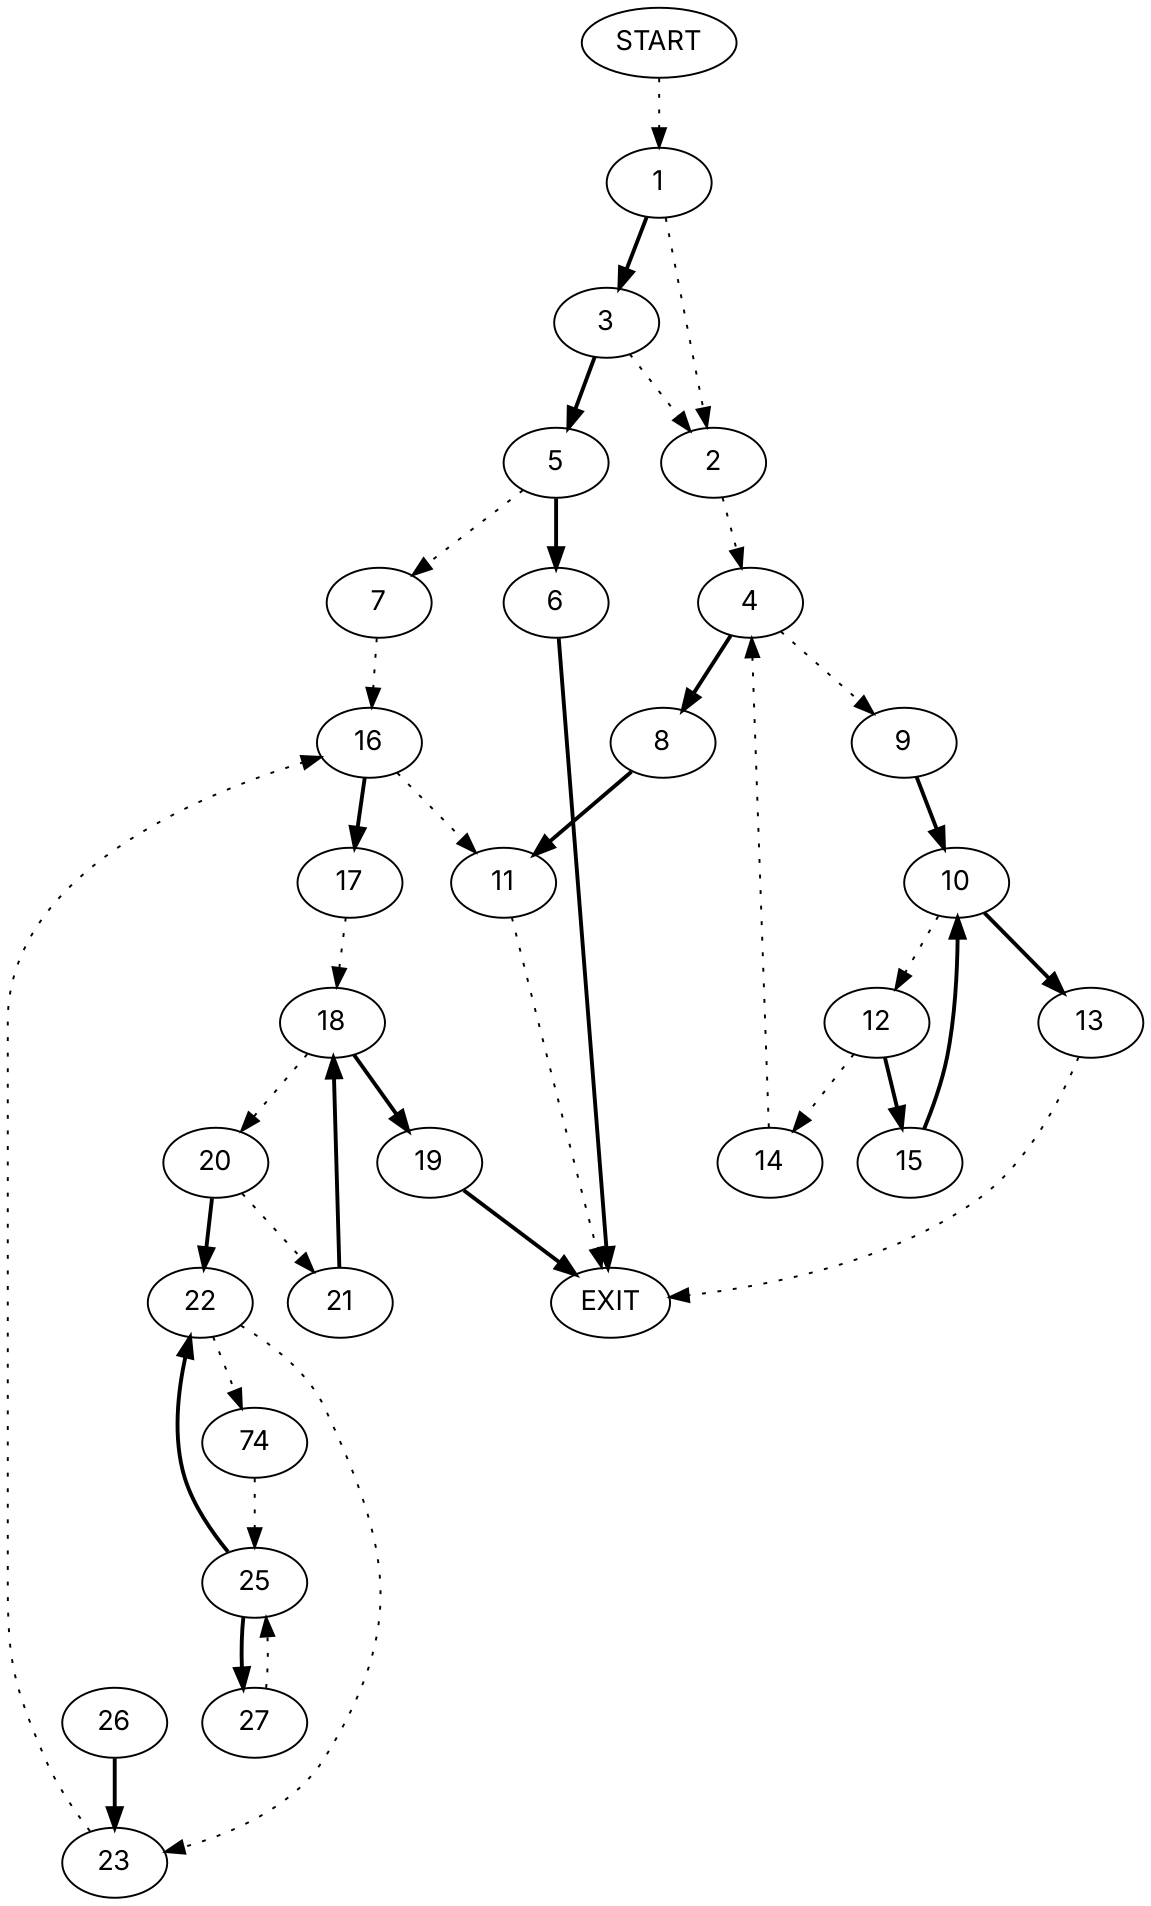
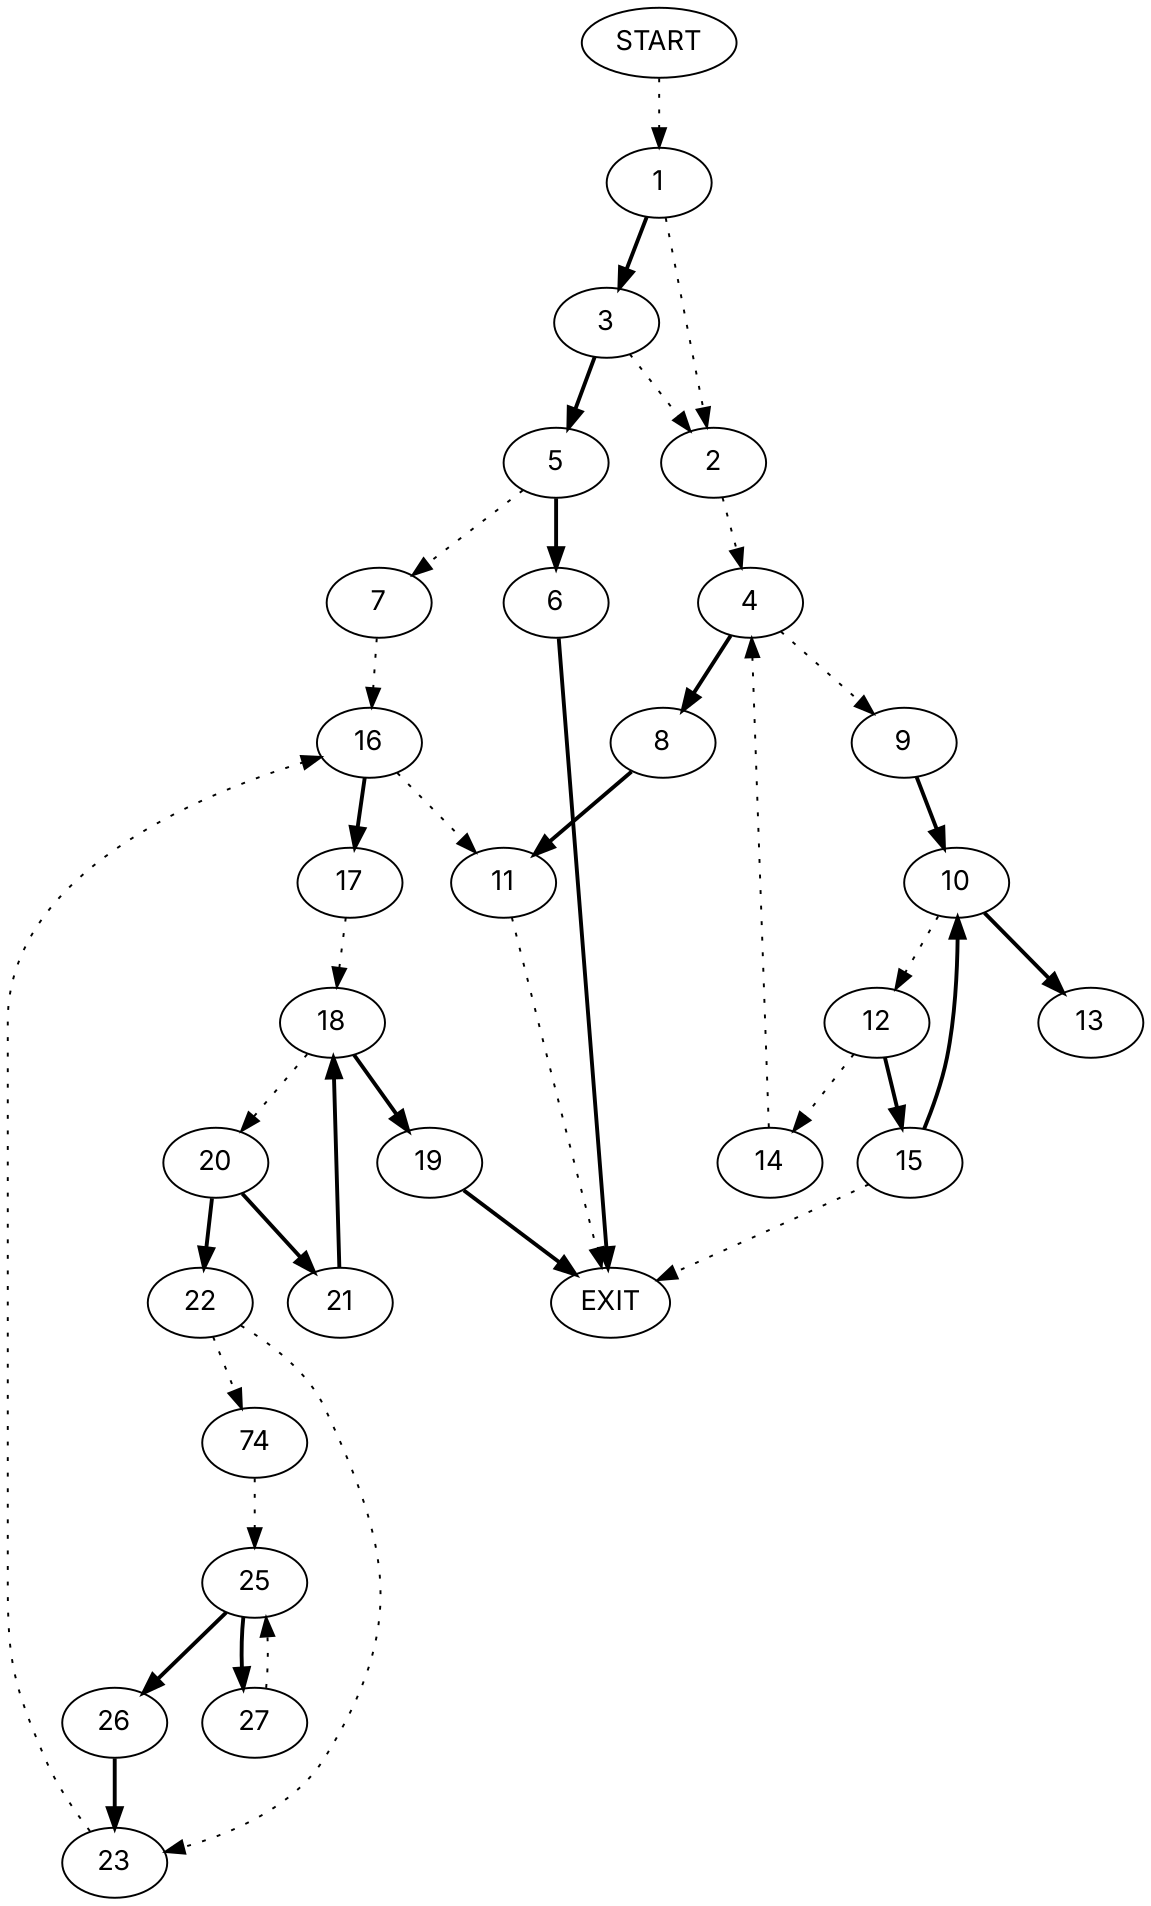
(271, 1226) -> (271, 1226)
(921, 1233) -> (772, 1229)
(181, 1460) -> (192, 1646)
